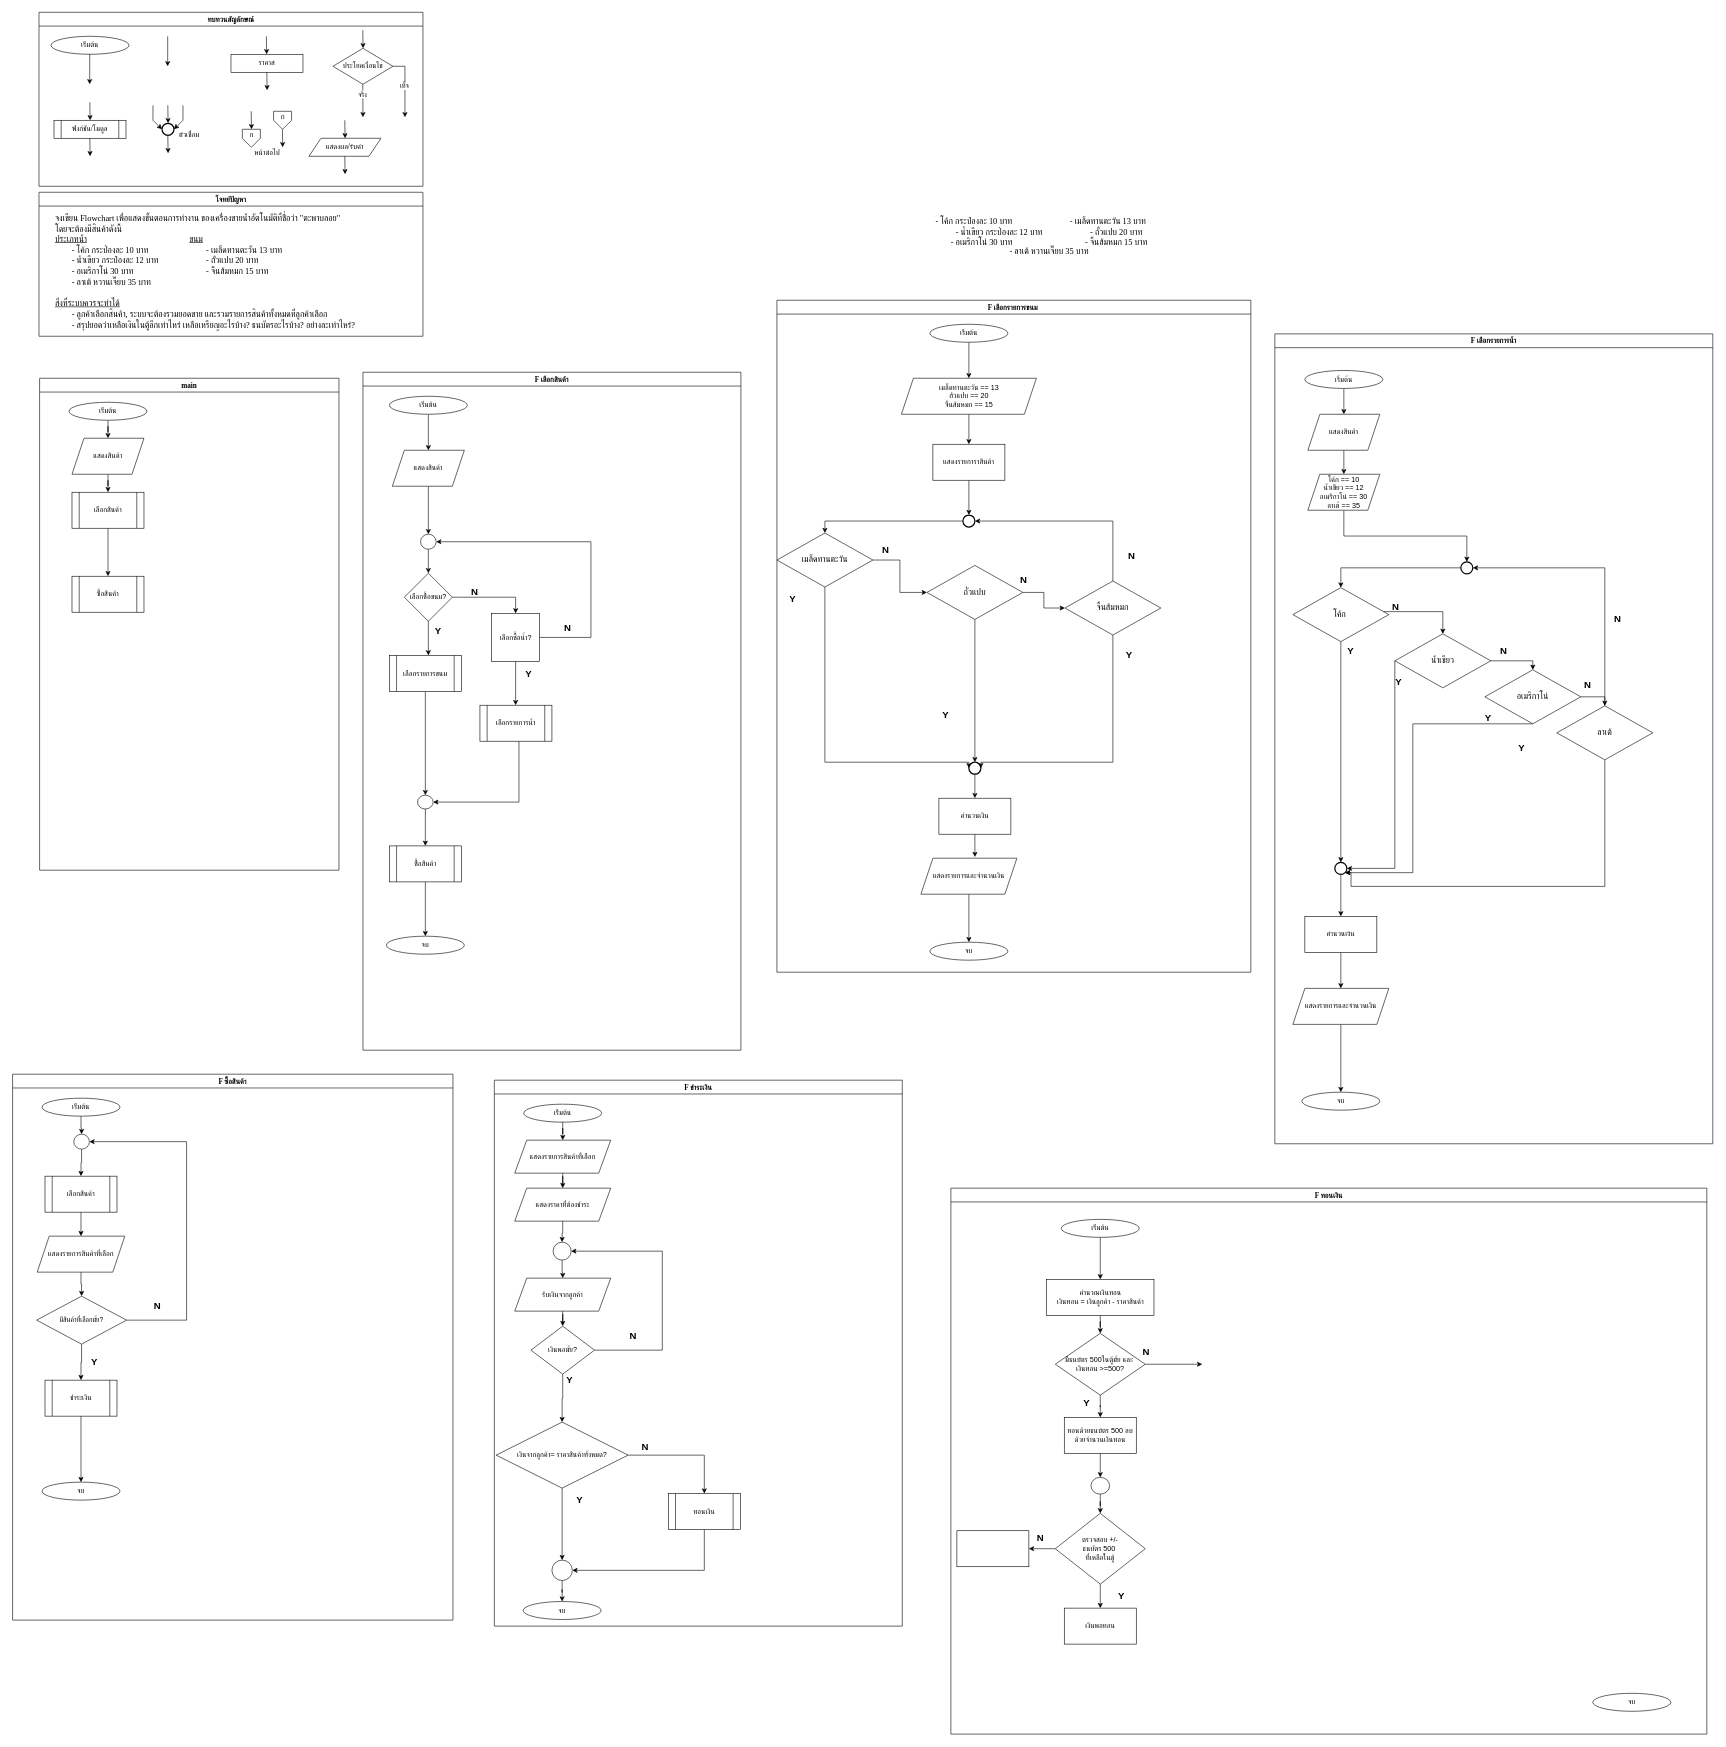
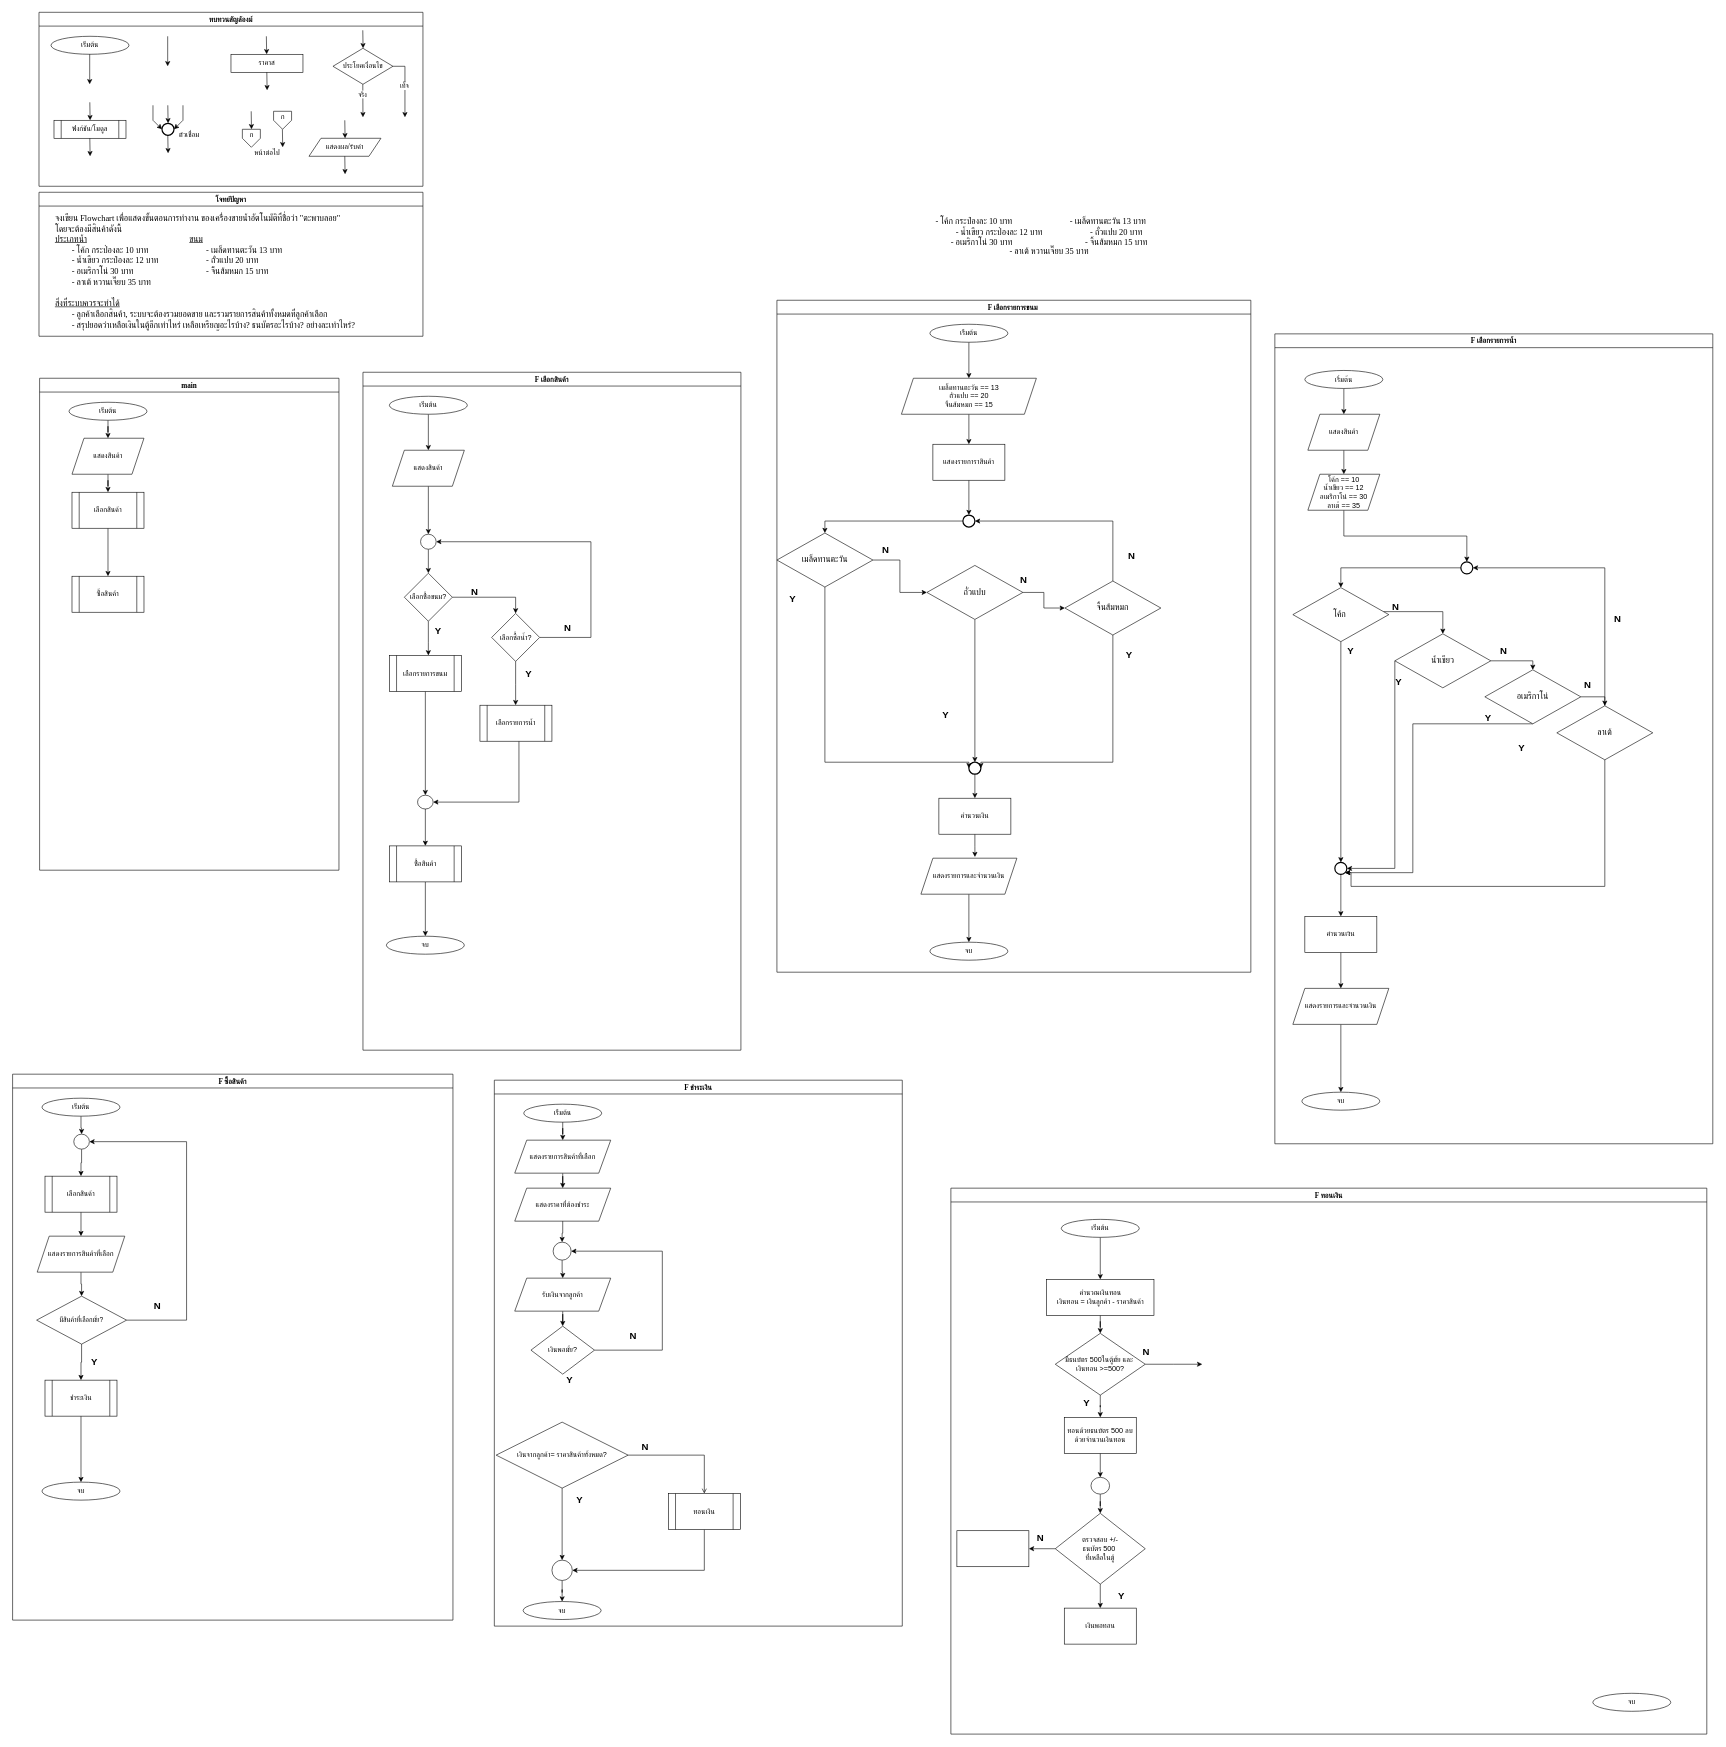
(230, 20) -> (230, 20)
(515, 638) -> (515, 638)
(563, 1398) -> none
(704, 1488) -> (704, 1489)
